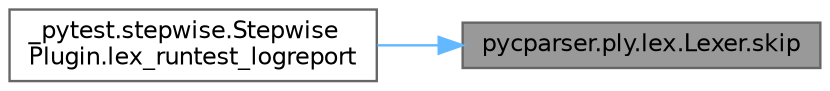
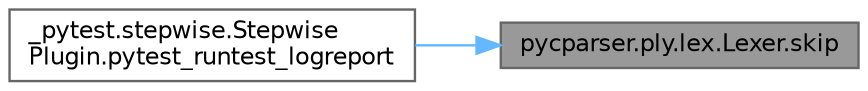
(193, 45) -> (212, 45)
